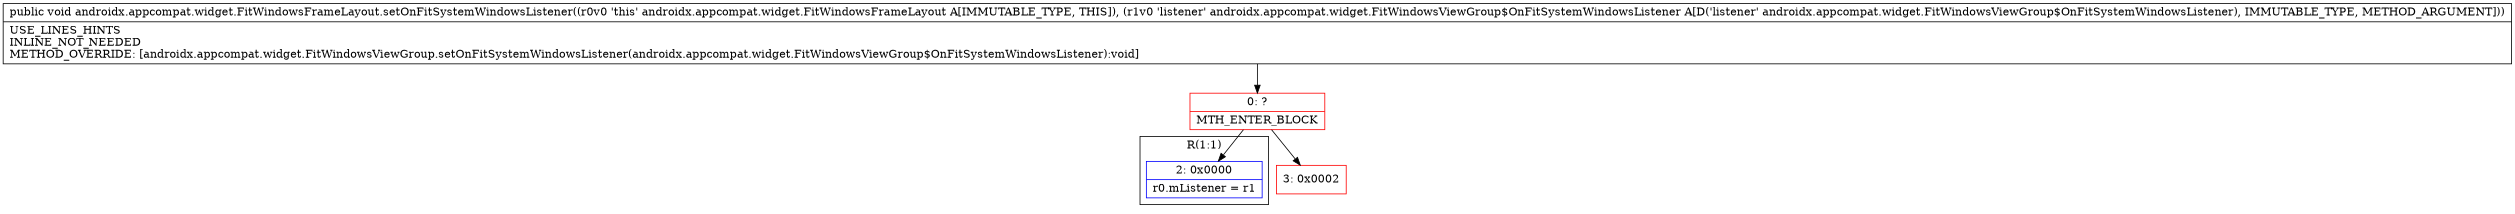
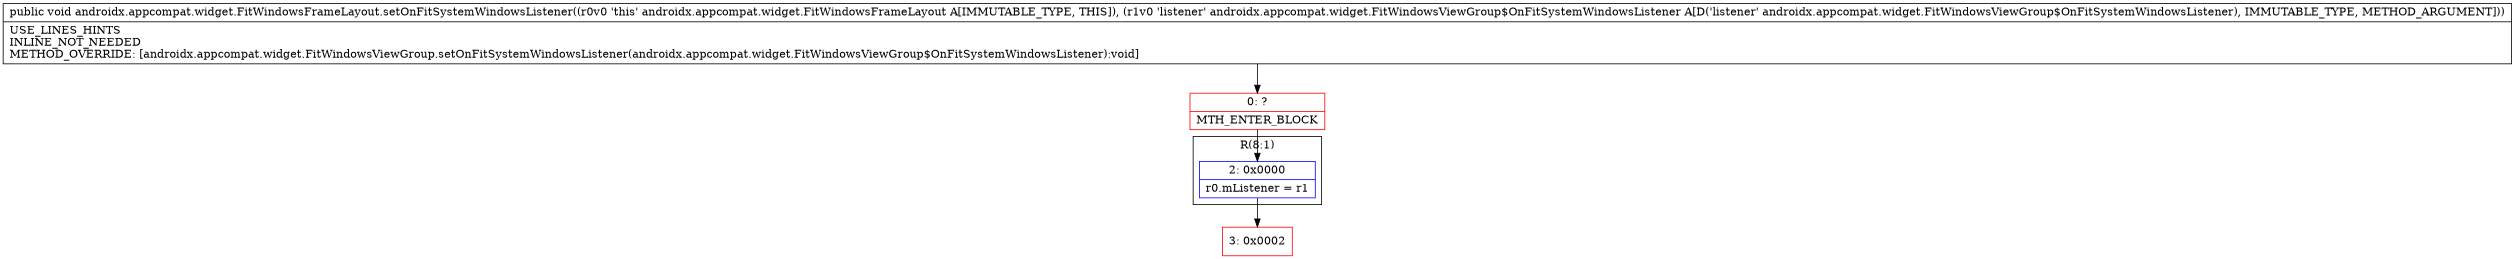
(1283, 144) -> (1257, 209)
(1204, 146) -> (1257, 146)
